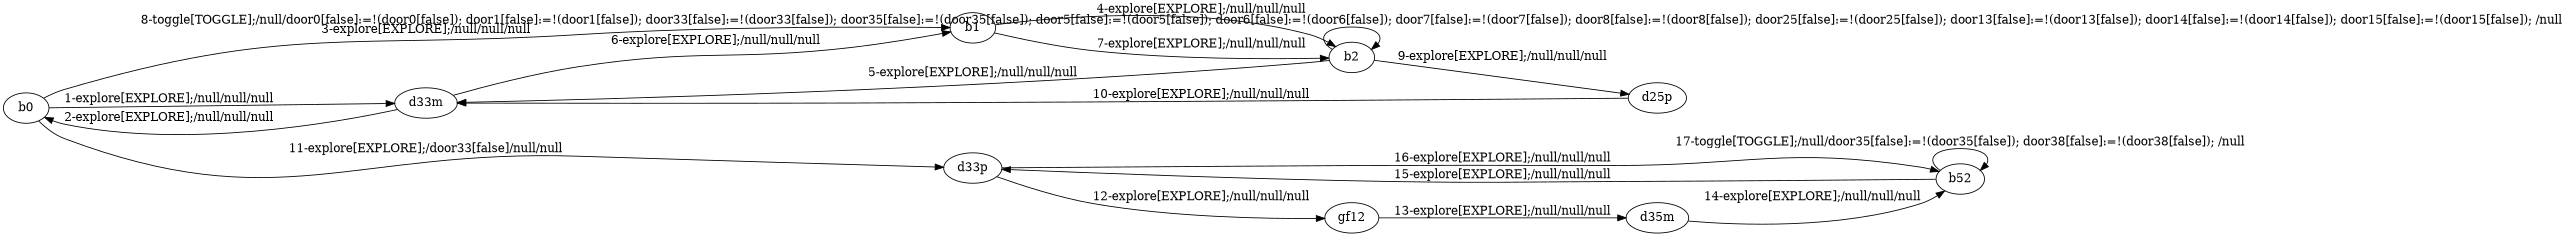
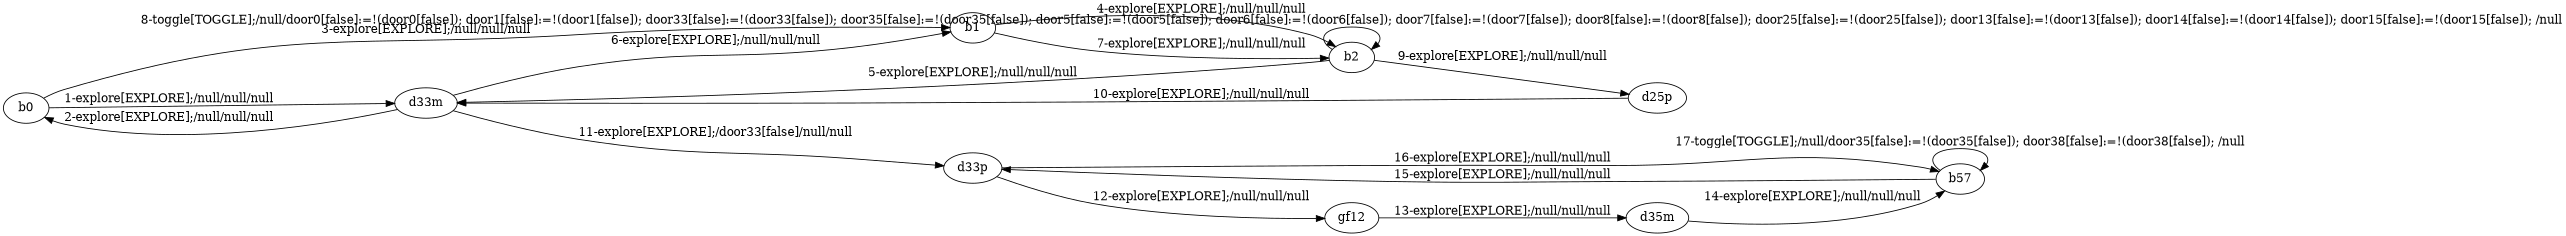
(481, 158) -> (692, 152)
(1960, 179) -> (1960, 179)
